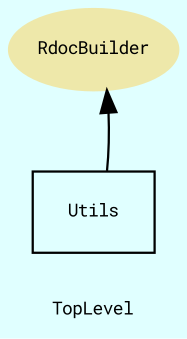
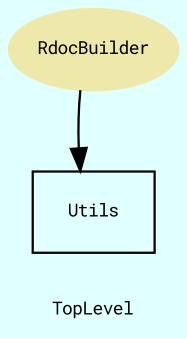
(109, 142) -> (79, 119)
